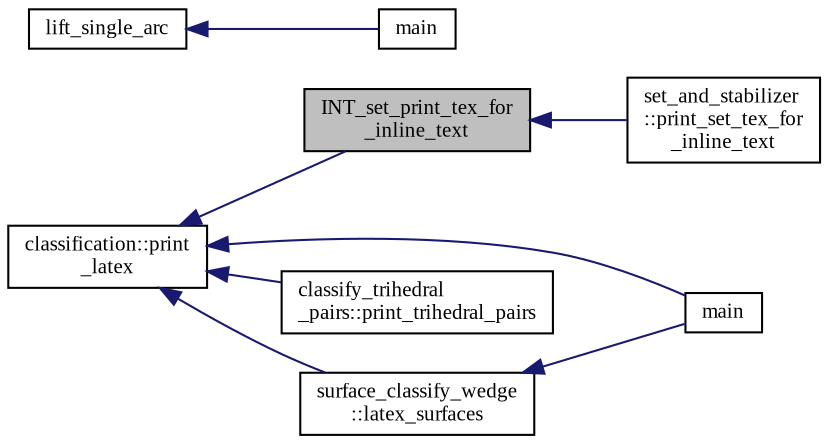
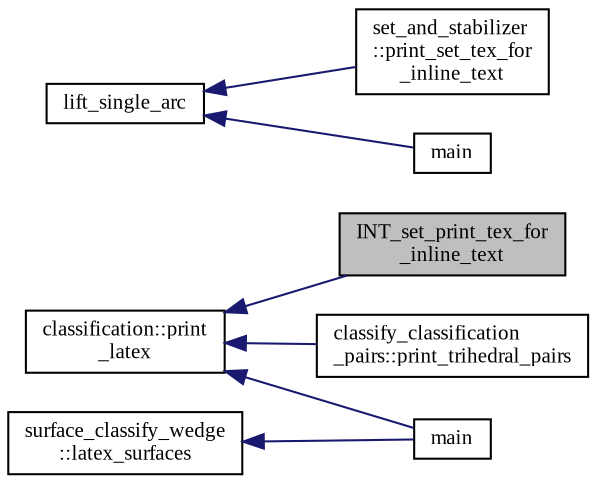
(589, 120) -> (291, 77)
(417, 302) -> (452, 346)
(250, 339) -> none
